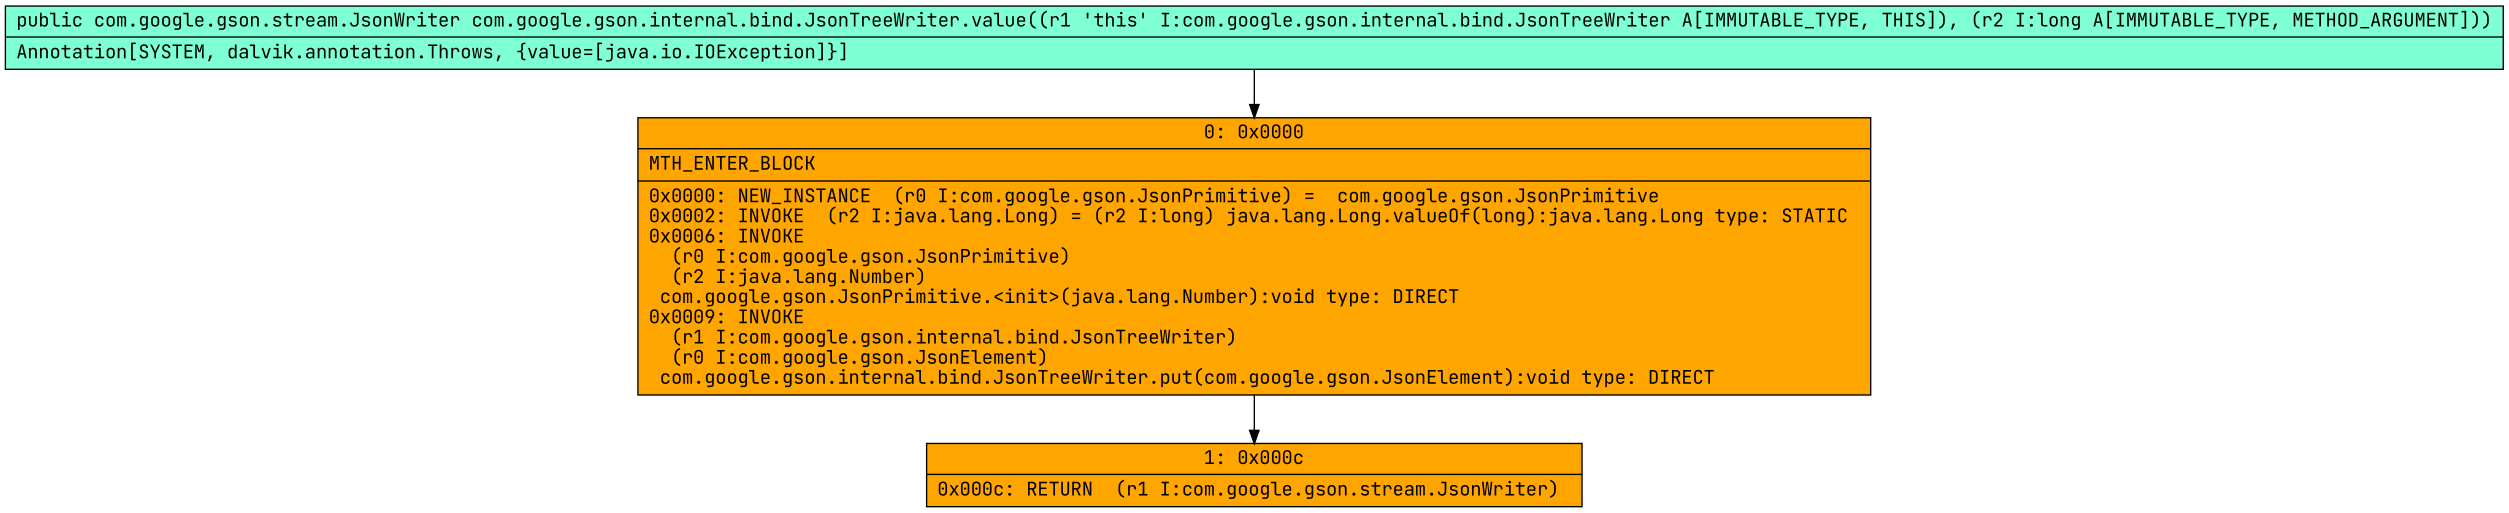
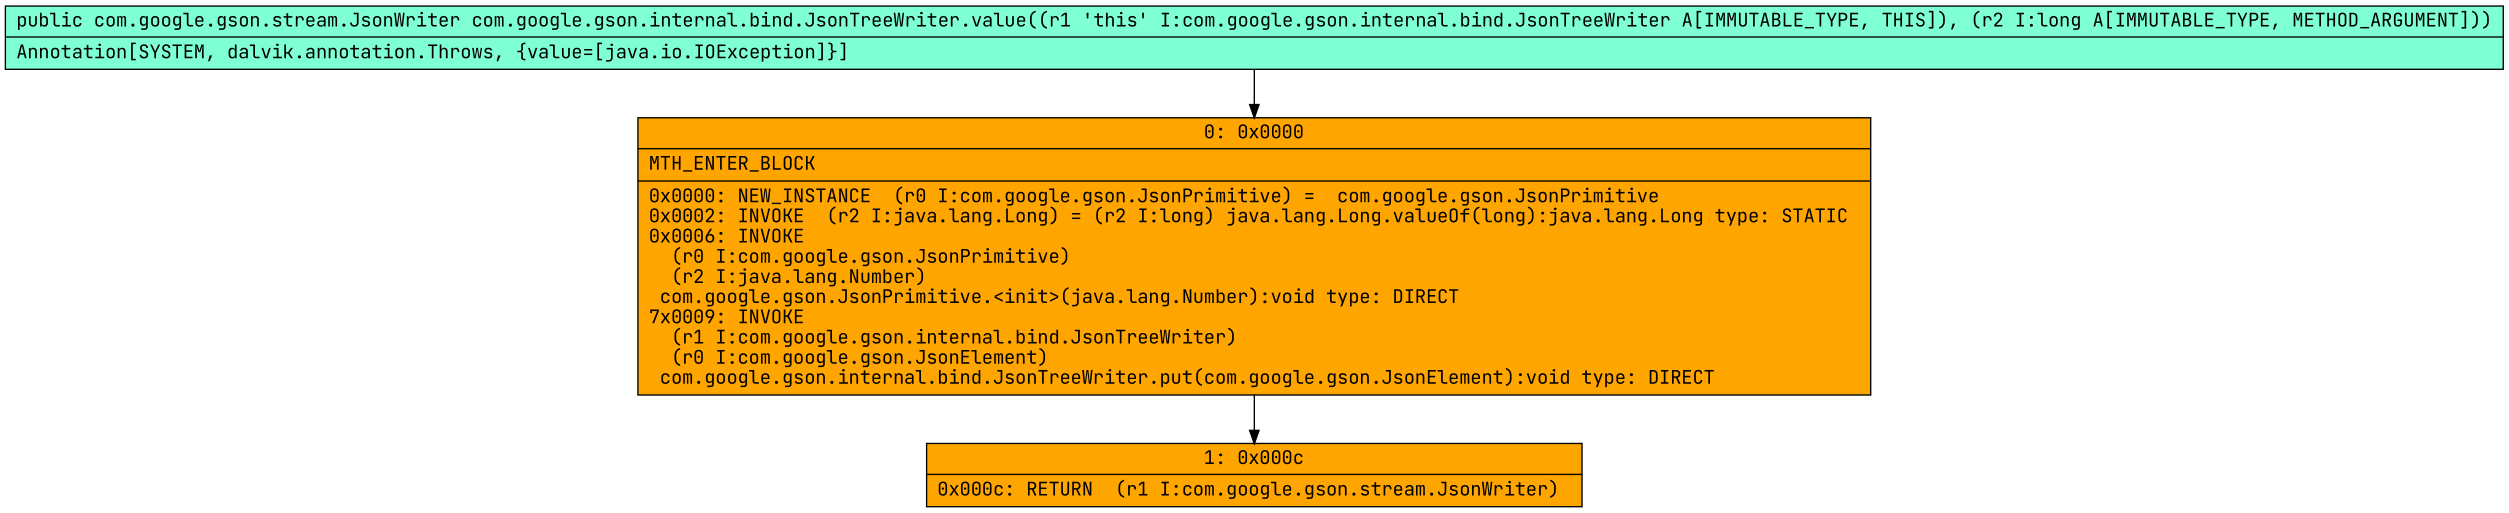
(738, 318) -> (738, 318)
